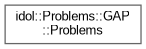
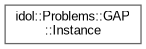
(73, 24) -> (73, 24)
